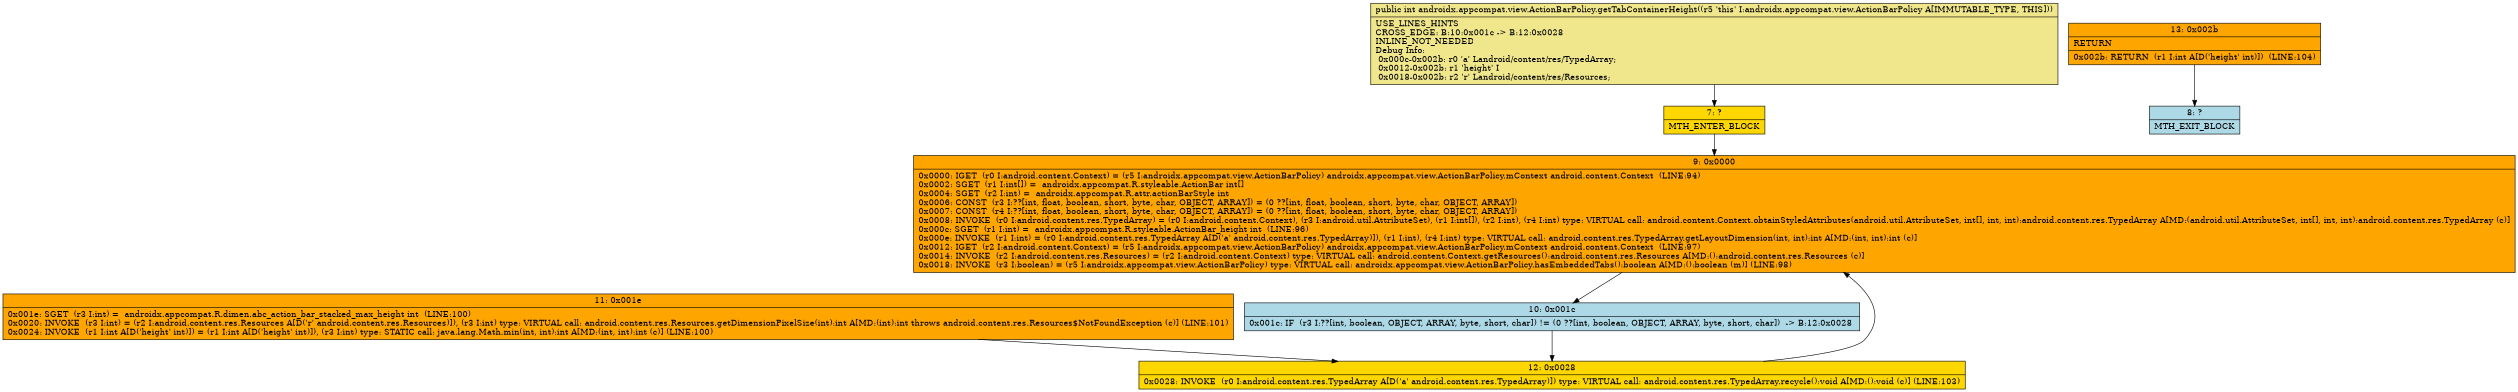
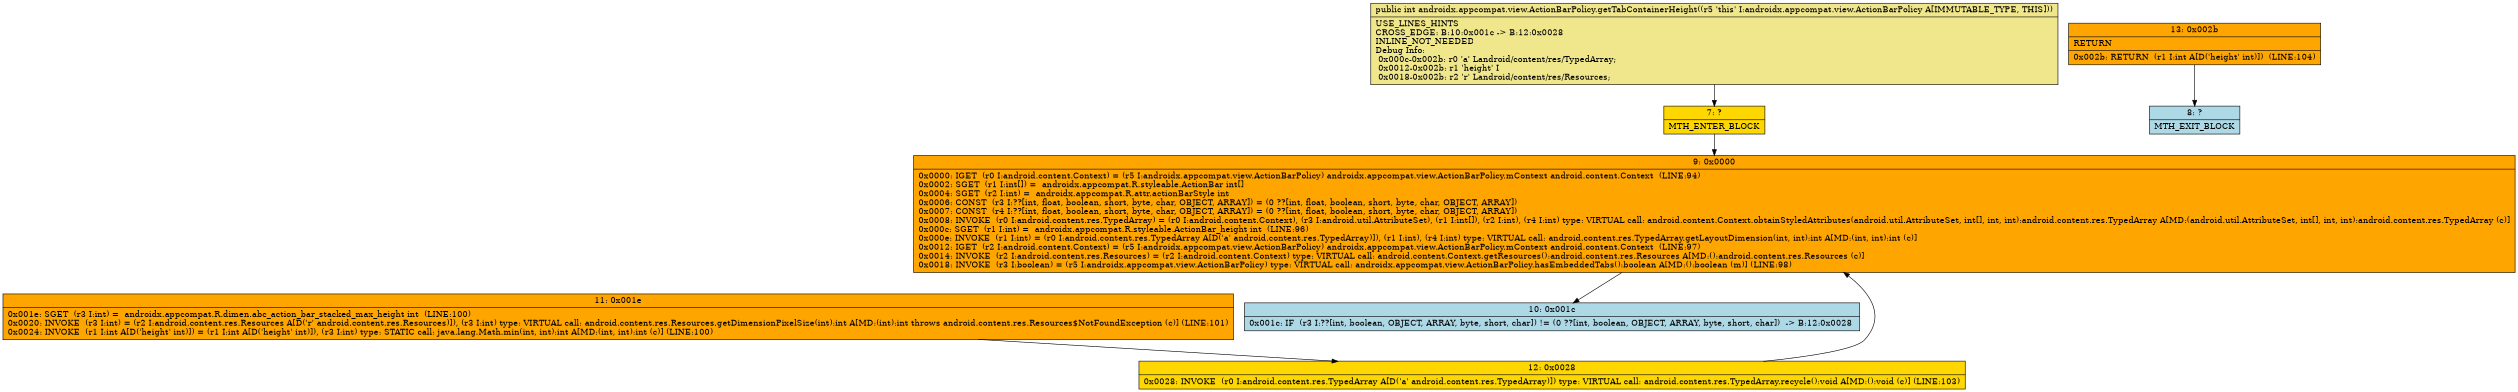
(1552, 343) -> none
